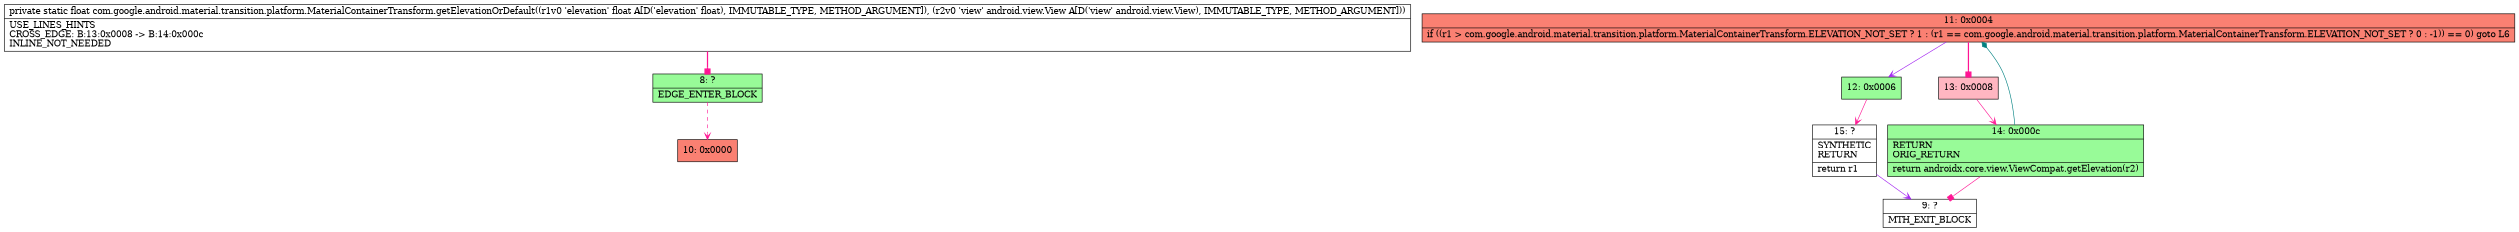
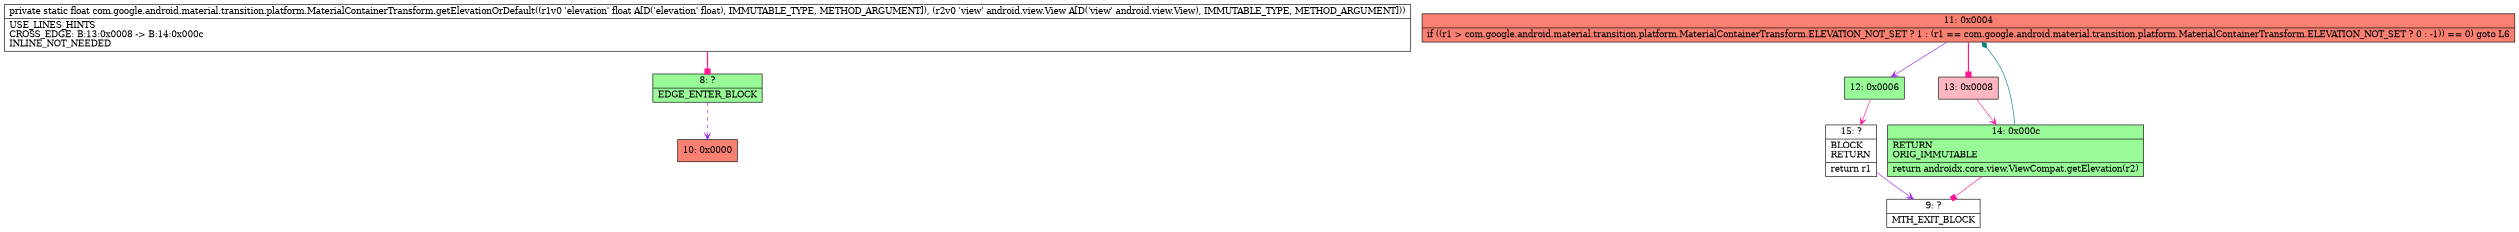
(708, 118) -> (708, 118)
(1844, 146) -> (1847, 146)
(1926, 155) -> (1935, 155)
